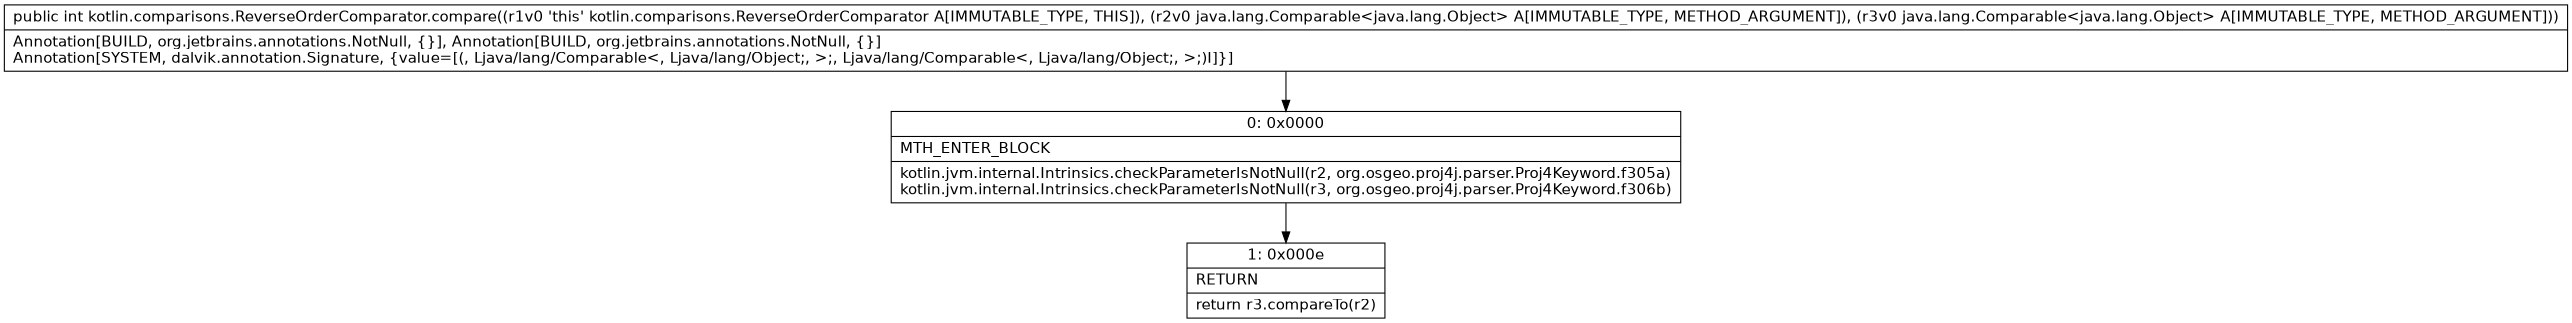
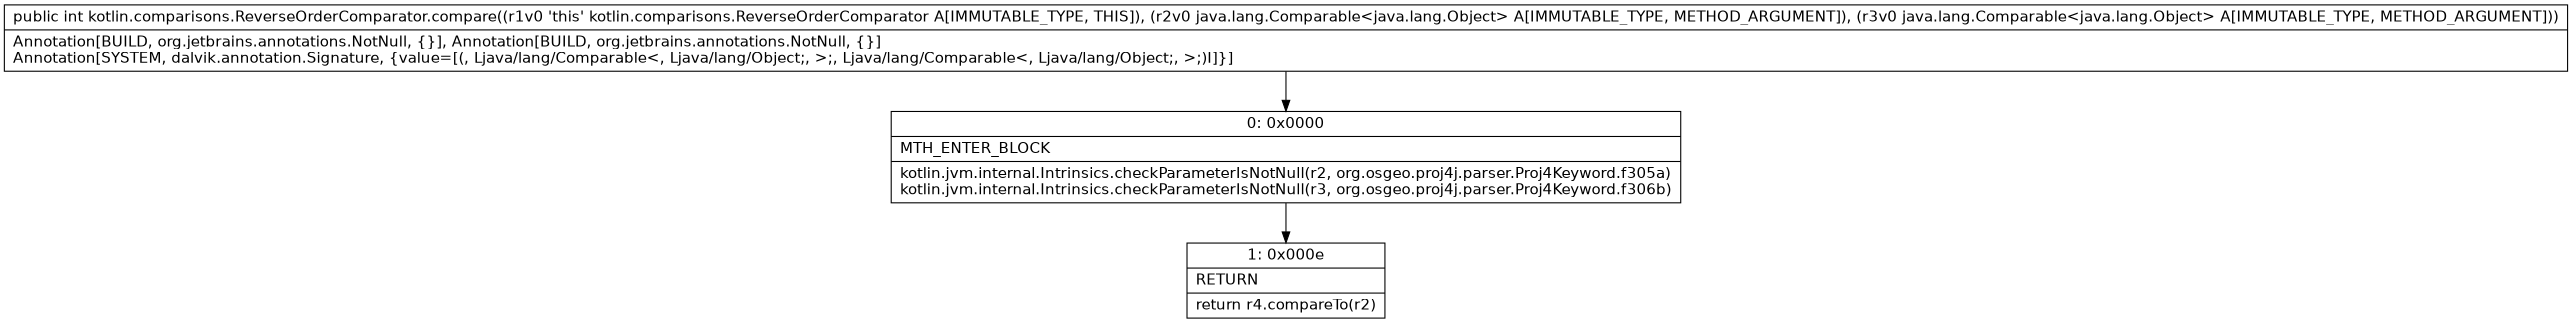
(1286, 305) -> (1286, 305)
